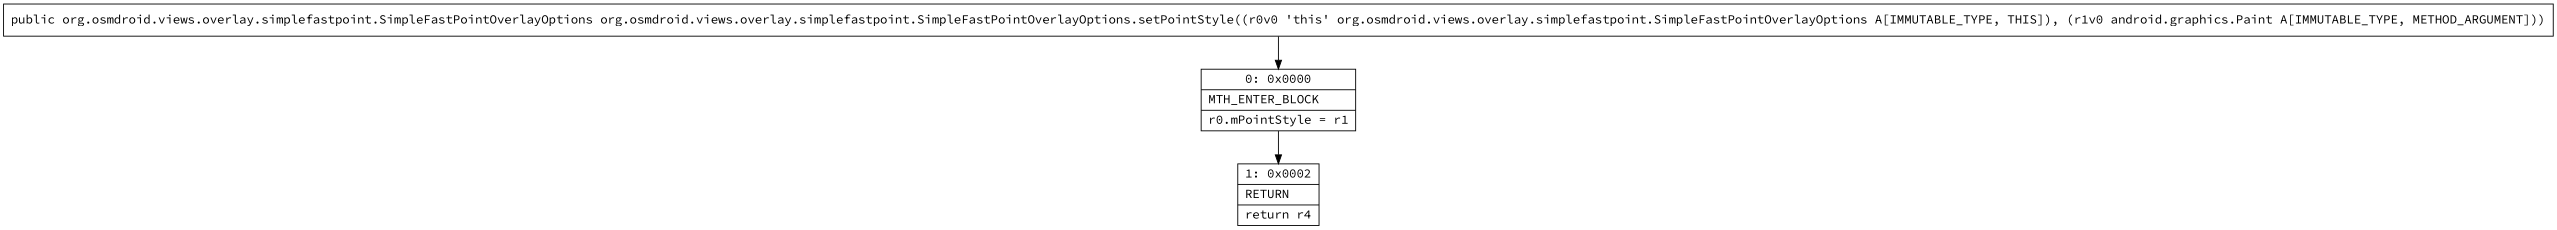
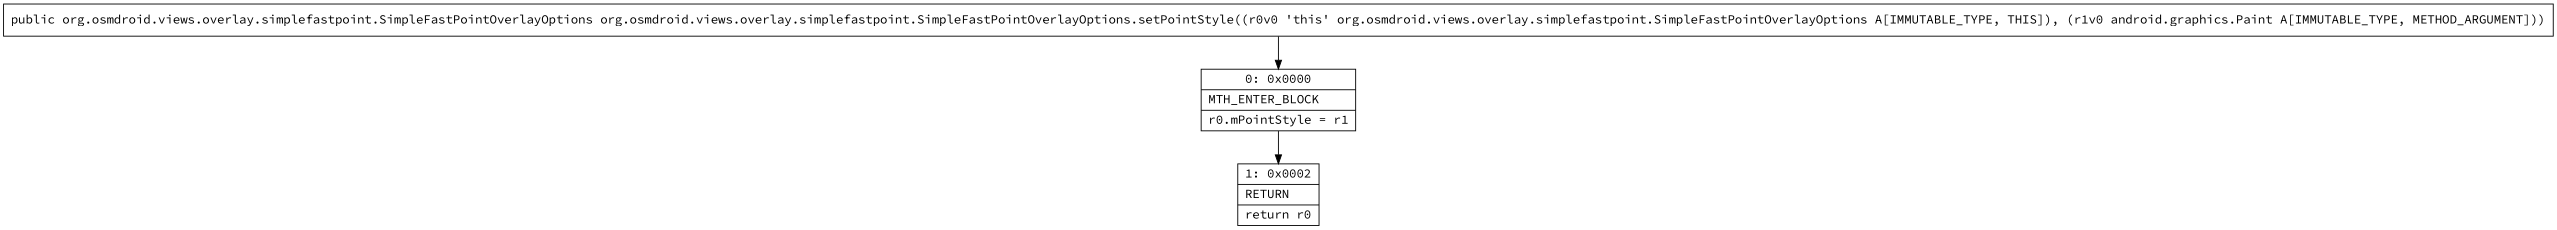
(1278, 215) -> (1278, 215)
